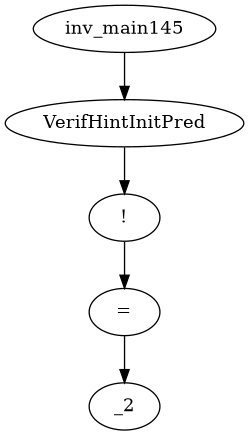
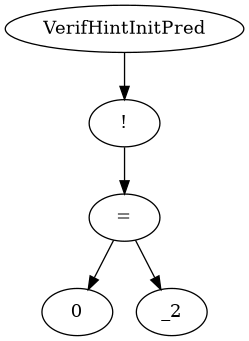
(125, 29) -> none
none -> (77, 312)
